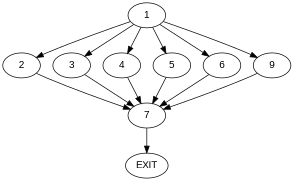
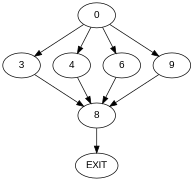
(147, 15) -> (97, 15)
(22, 65) -> none
(172, 65) -> none
(147, 116) -> (97, 116)
